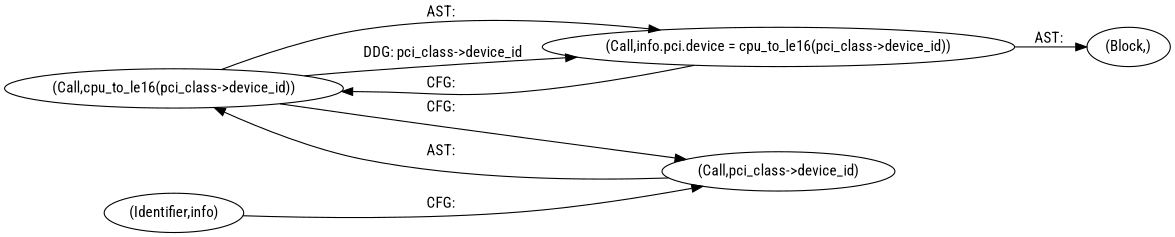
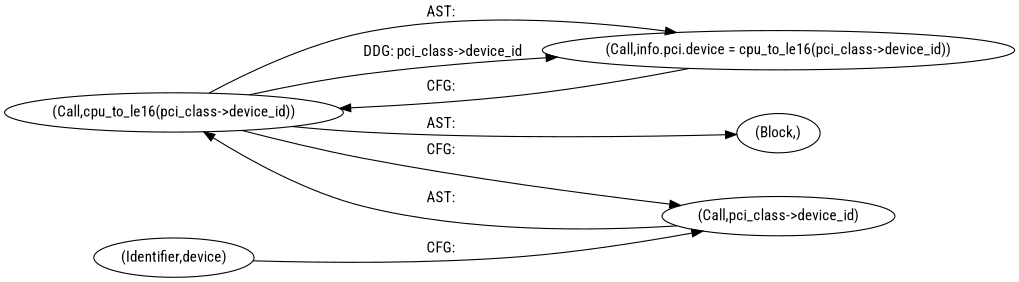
(1045, 47) -> (509, 136)
(174, 213) -> (174, 258)
